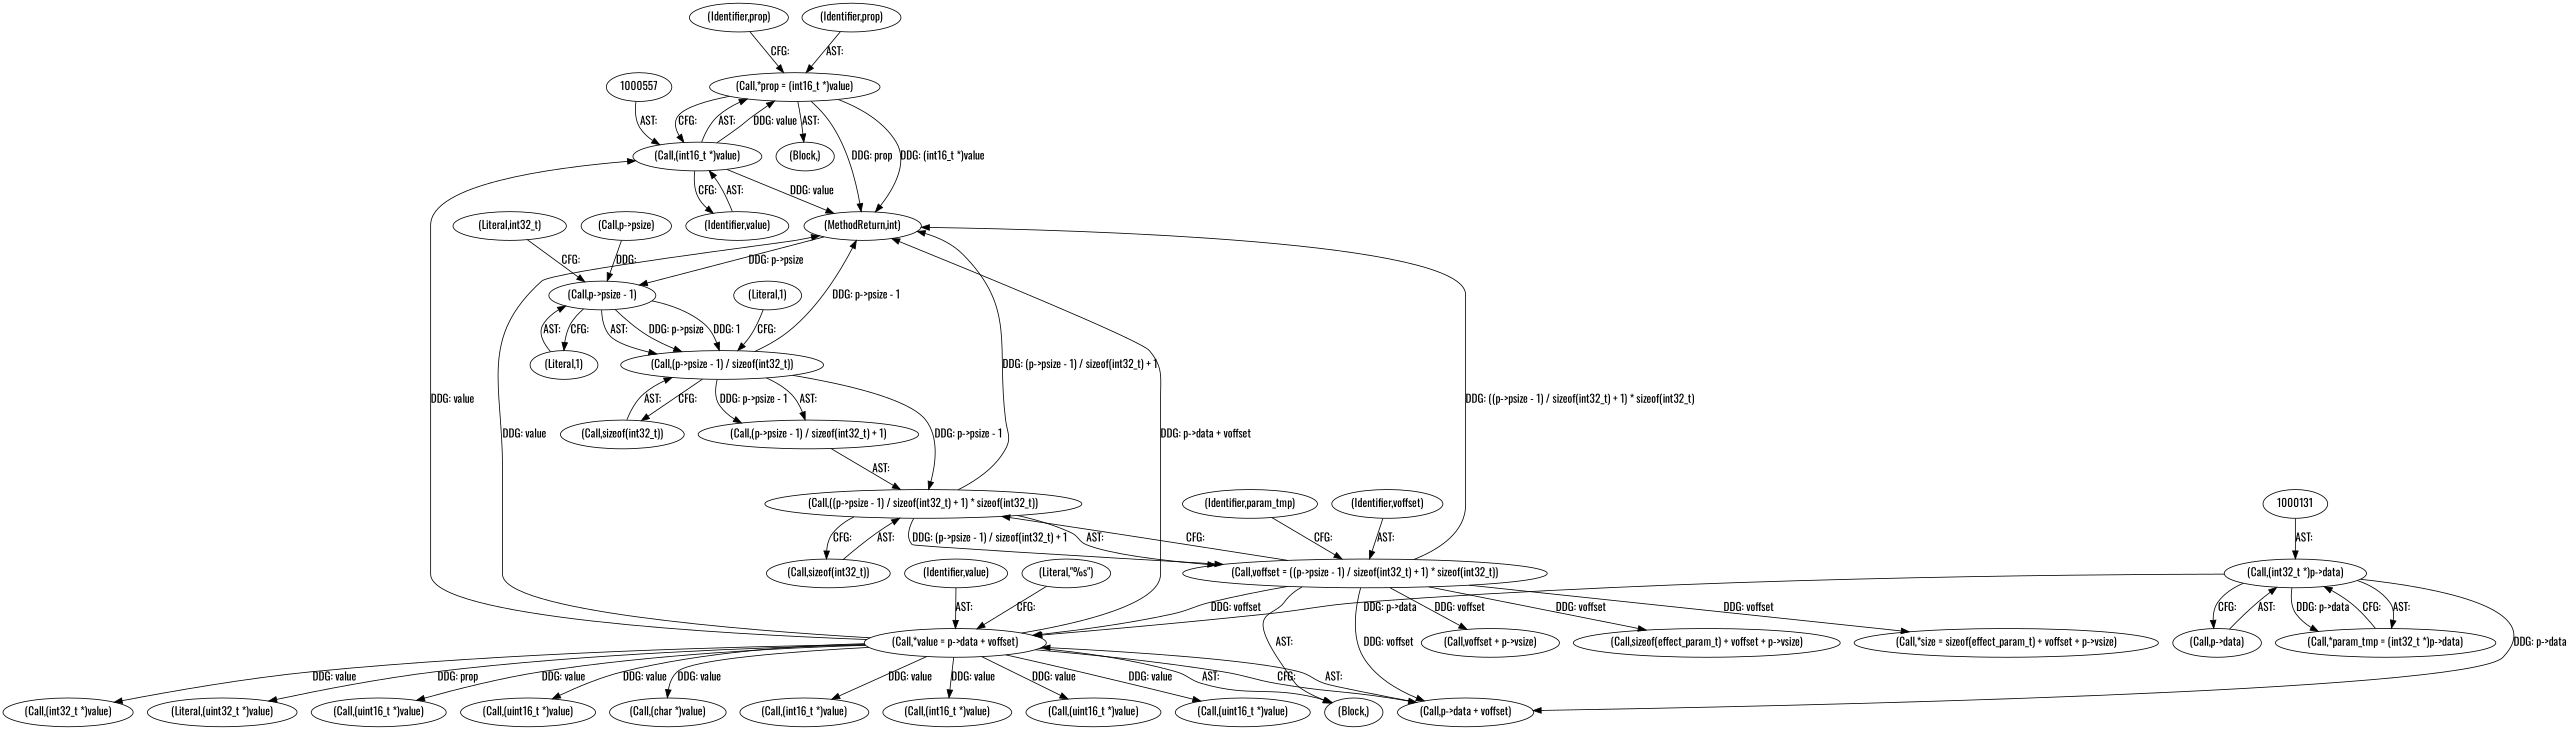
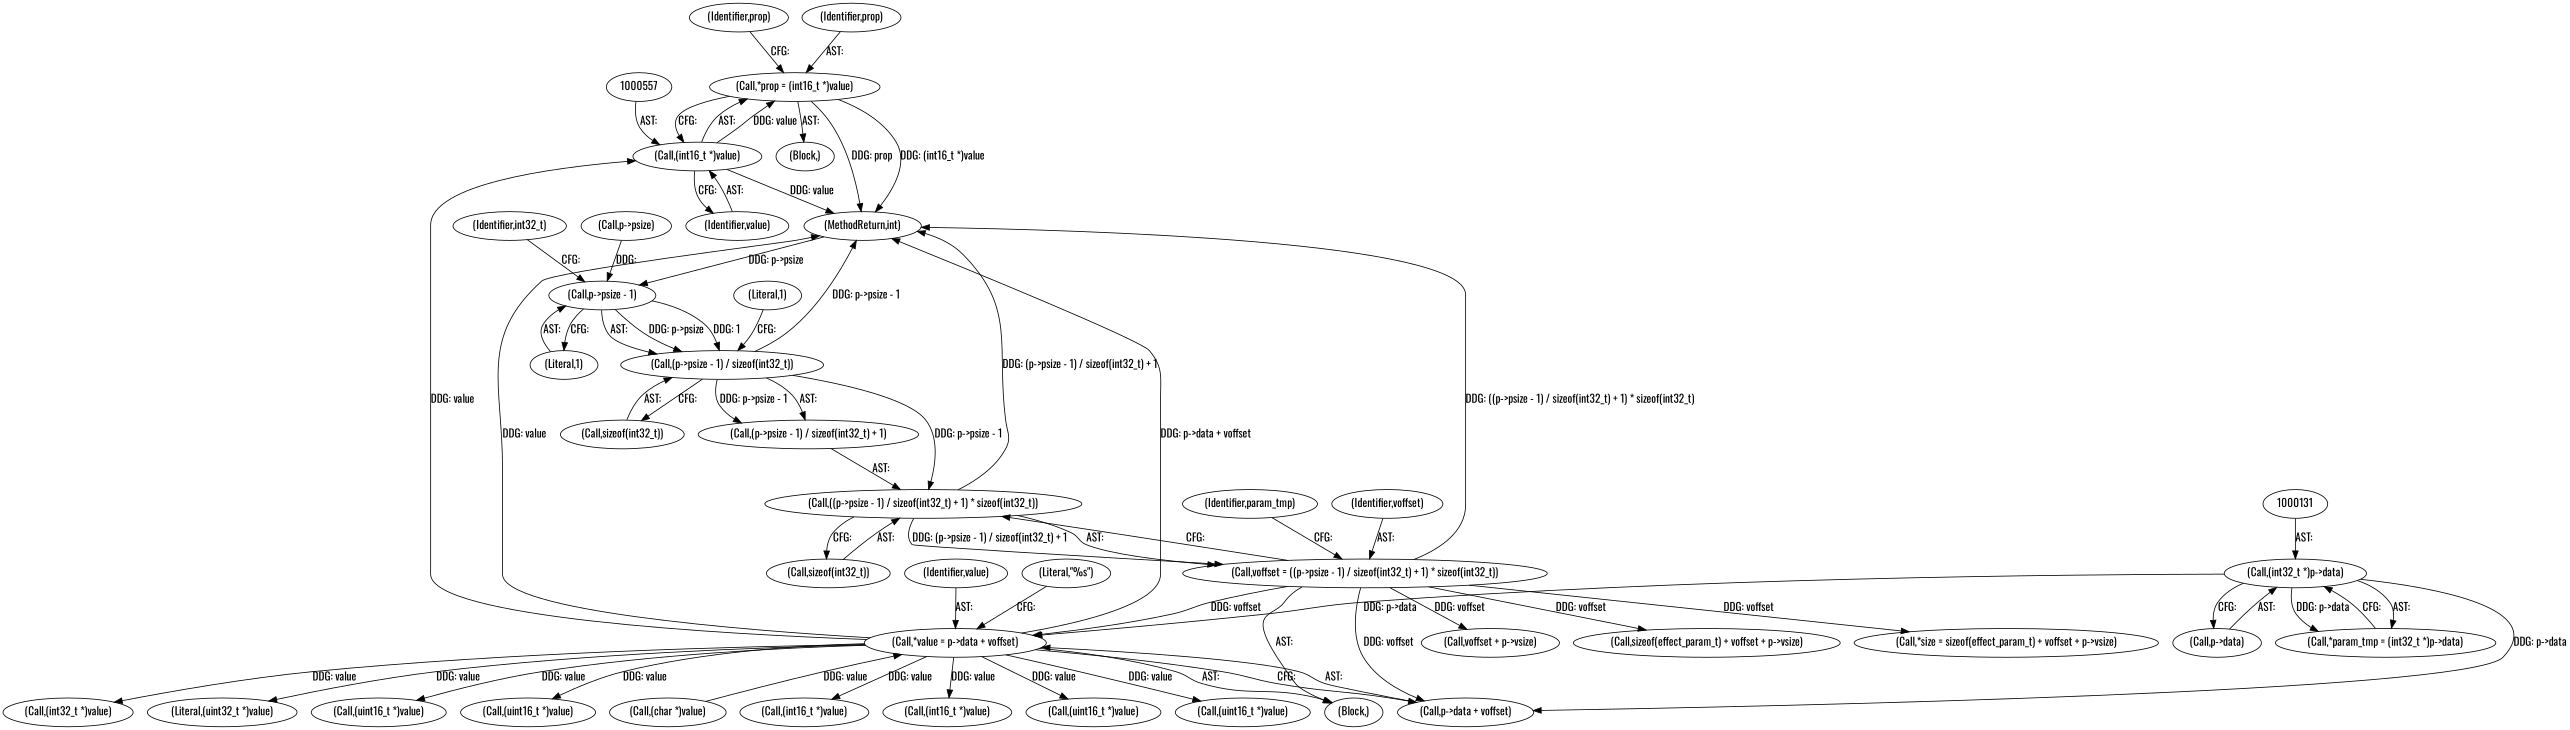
(510, 226) -> (510, 226)
(762, 655) -> (799, 677)
(458, 678) -> (458, 678)
